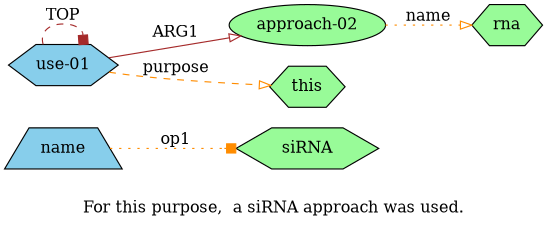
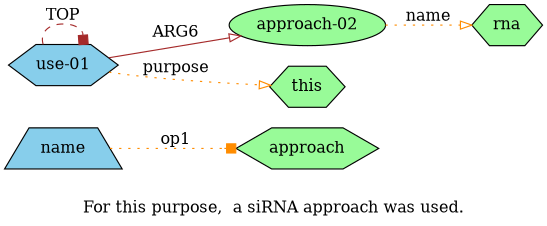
(176, 33) -> (176, 33)
(184, 80) -> (184, 80)
(307, 148) -> (307, 148)
